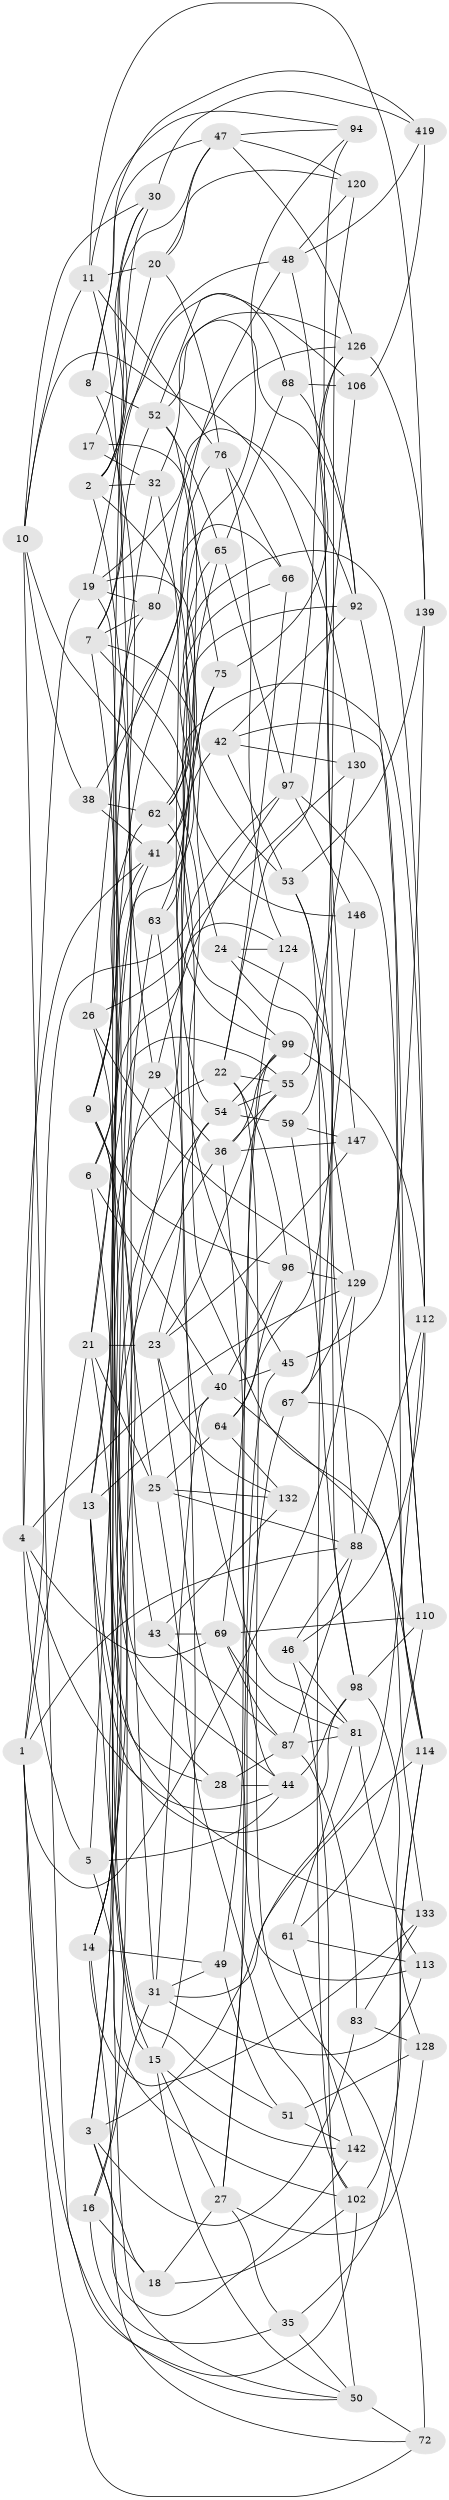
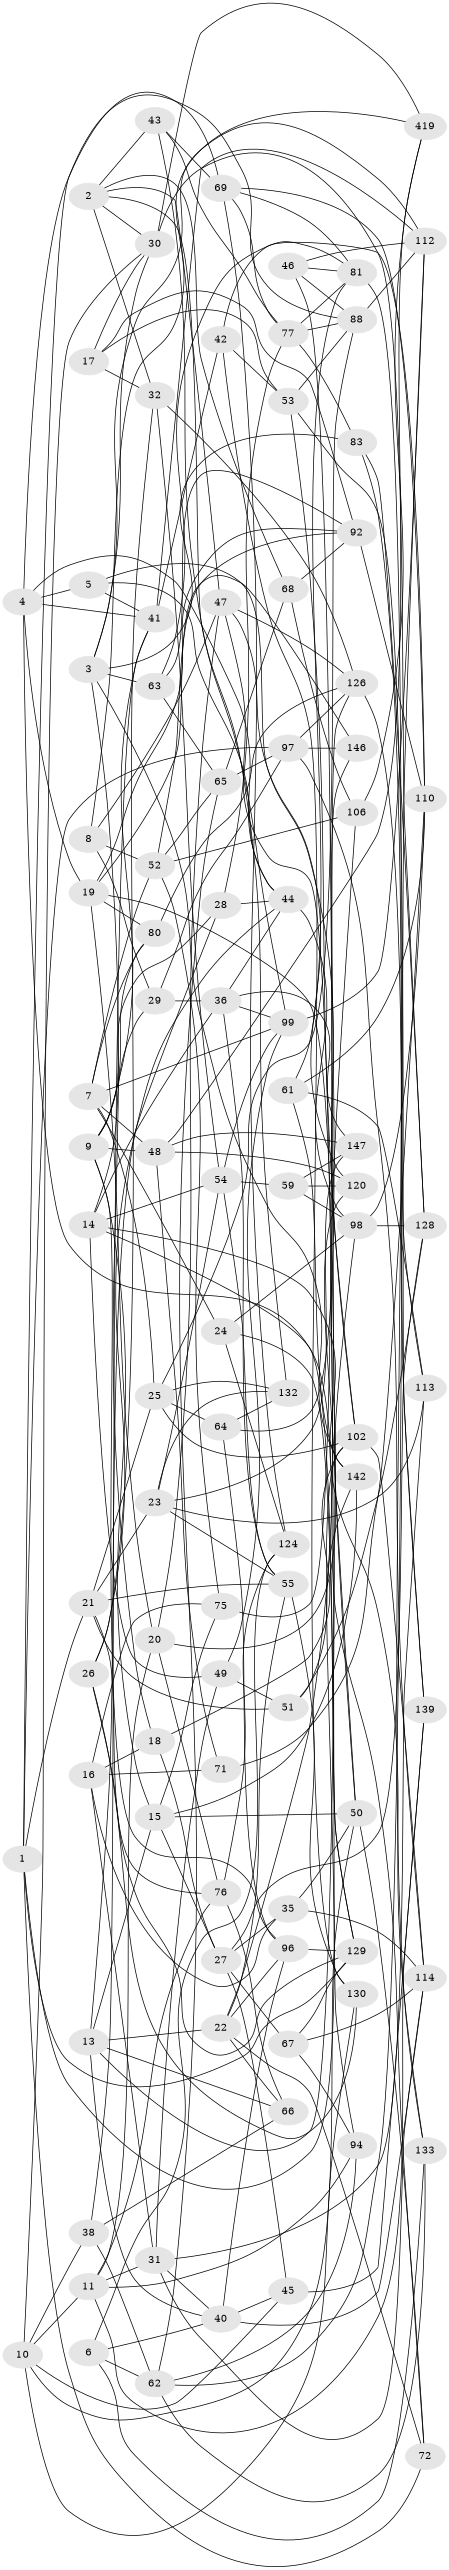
none -> (391, 330)
(289, 675) -> (266, 352)
(288, 1746) -> (288, 334)
none -> (221, 1769)
